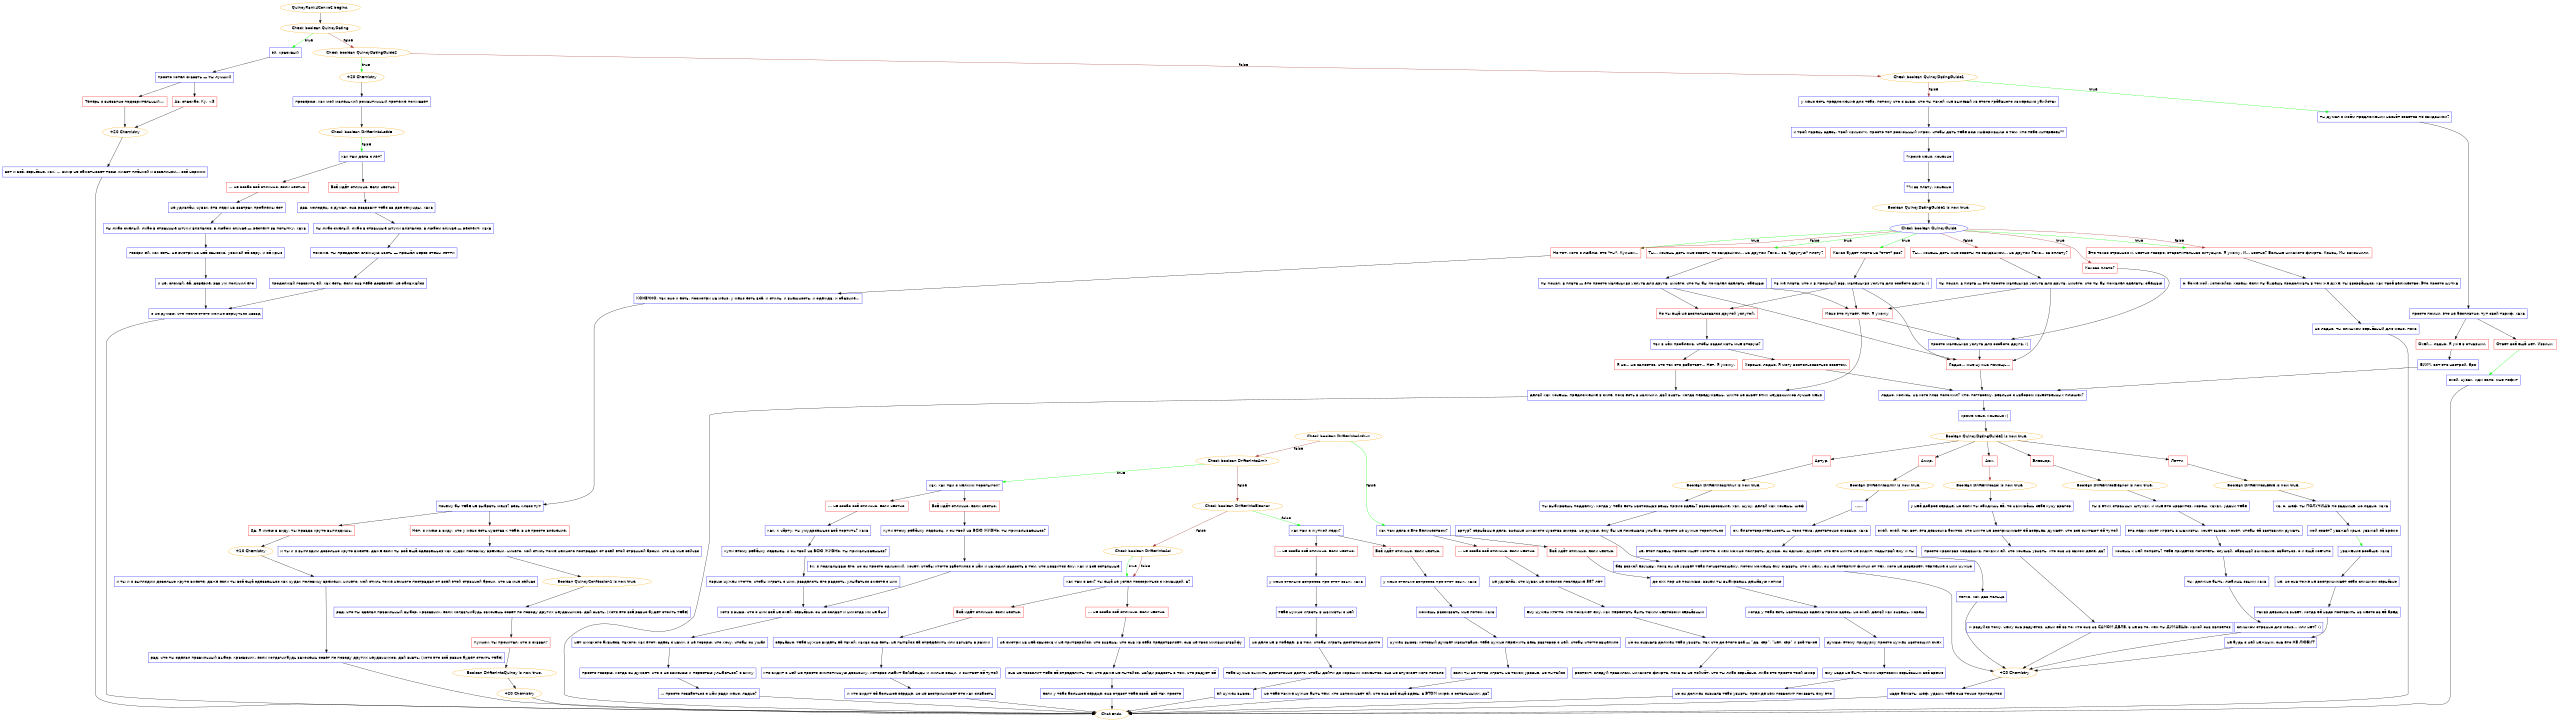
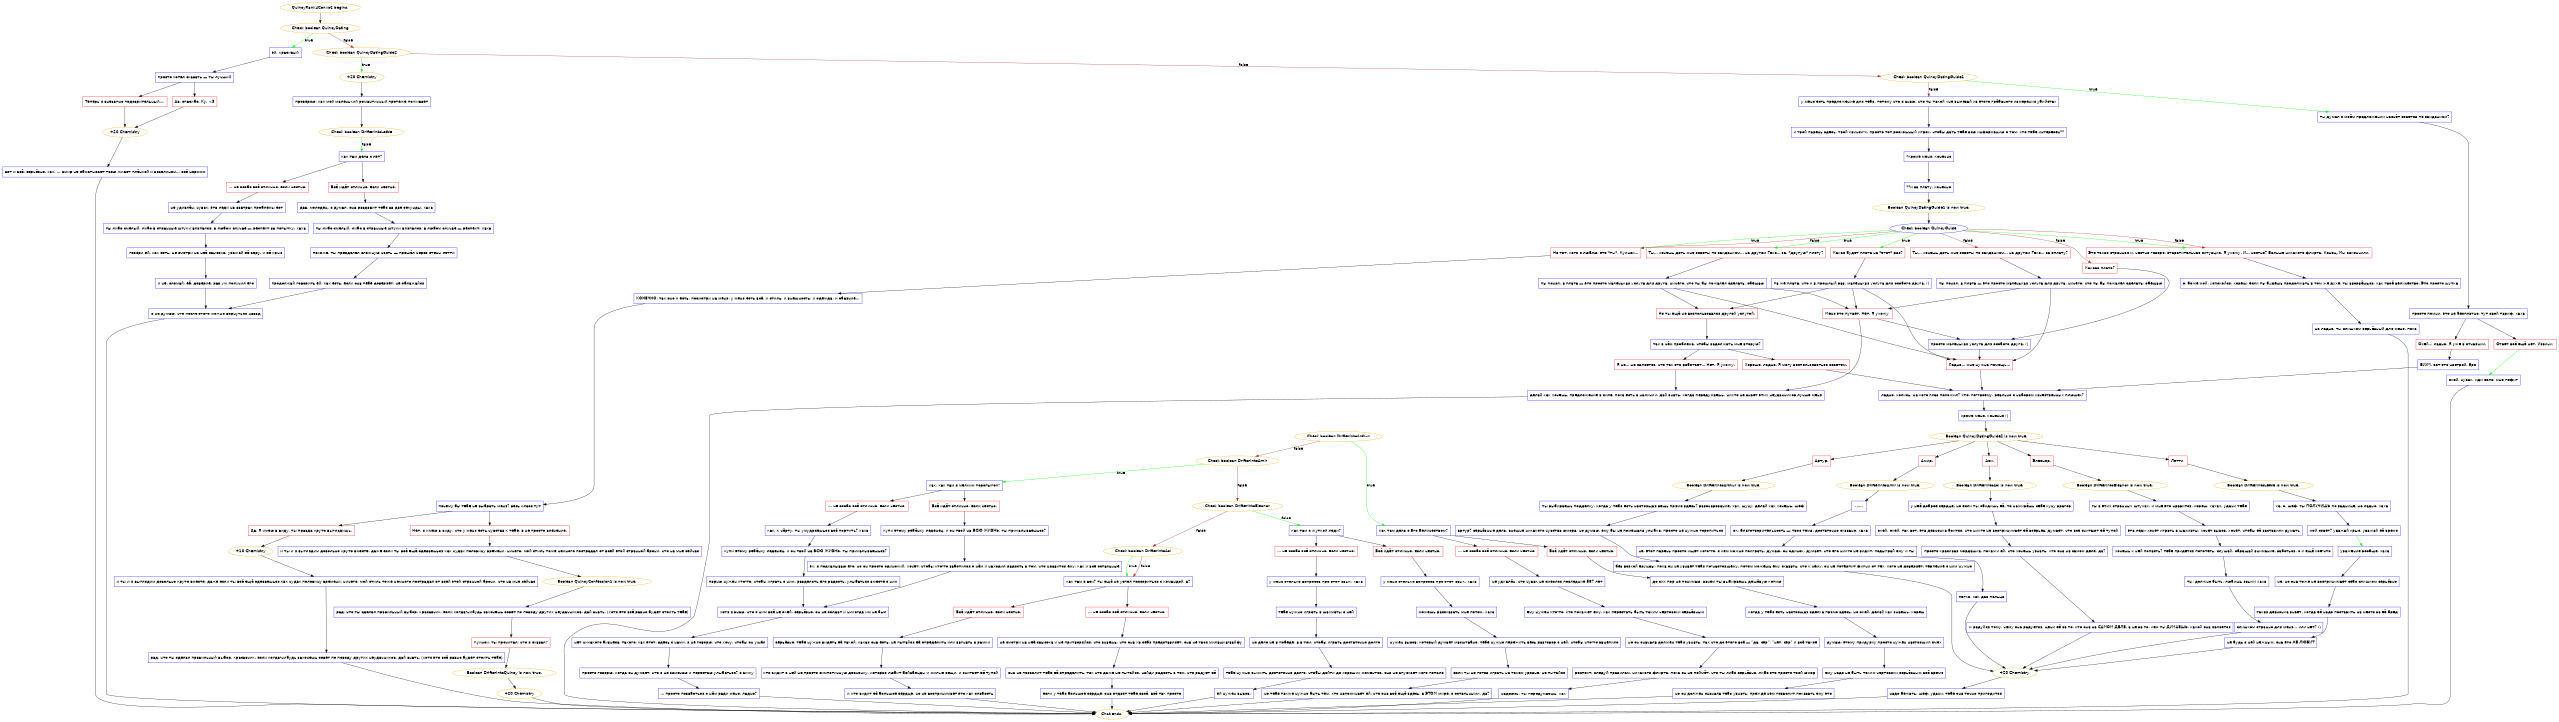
(2060, 241) -> (2060, 241)
(1990, 472) -> (1990, 472)
(1371, 486) -> (1371, 486)
none -> (1533, 694)
